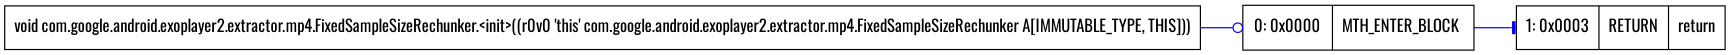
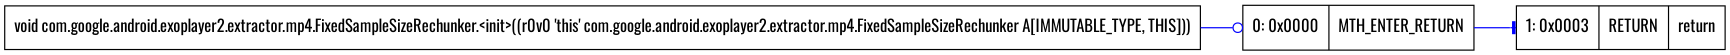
(1401, 27) -> (1401, 27)
